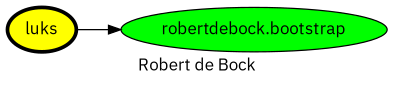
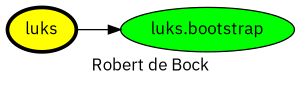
(254, 30) -> (208, 30)
